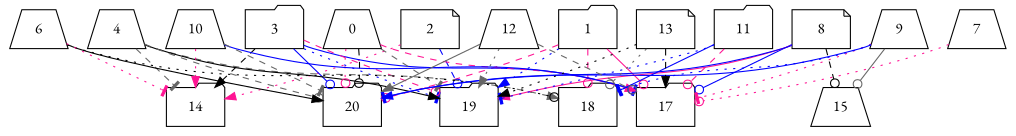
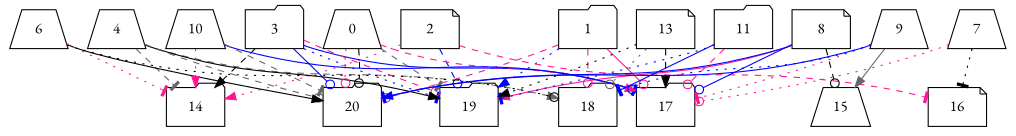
(509, 29) -> none
(876, 60) -> (876, 60)
none -> (957, 107)
